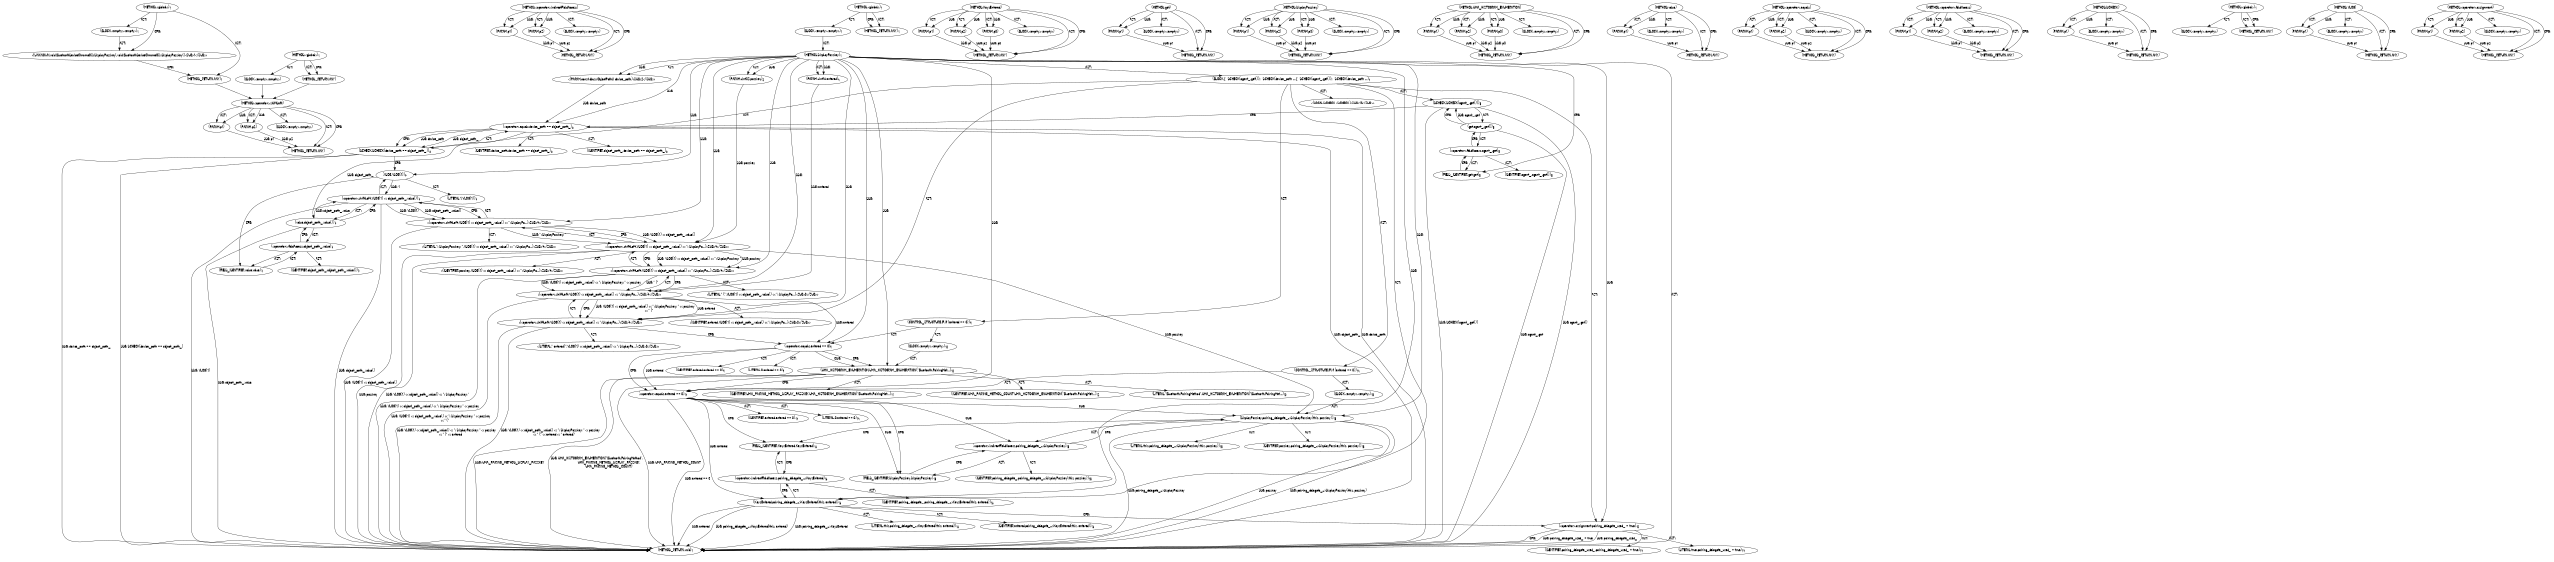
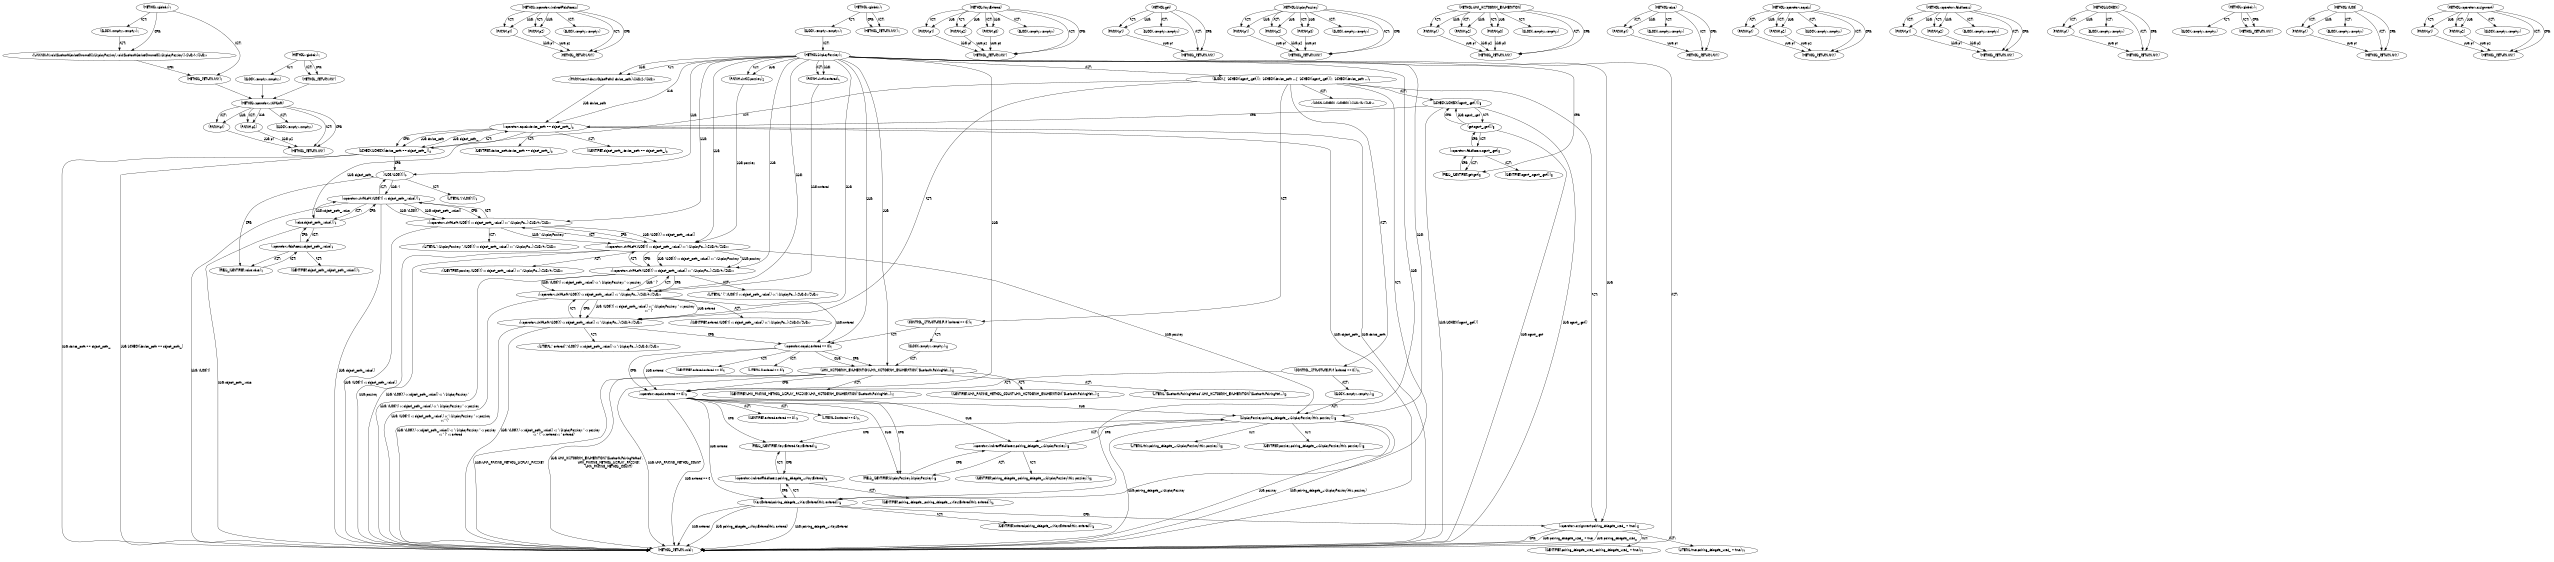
(915, 527) -> none
